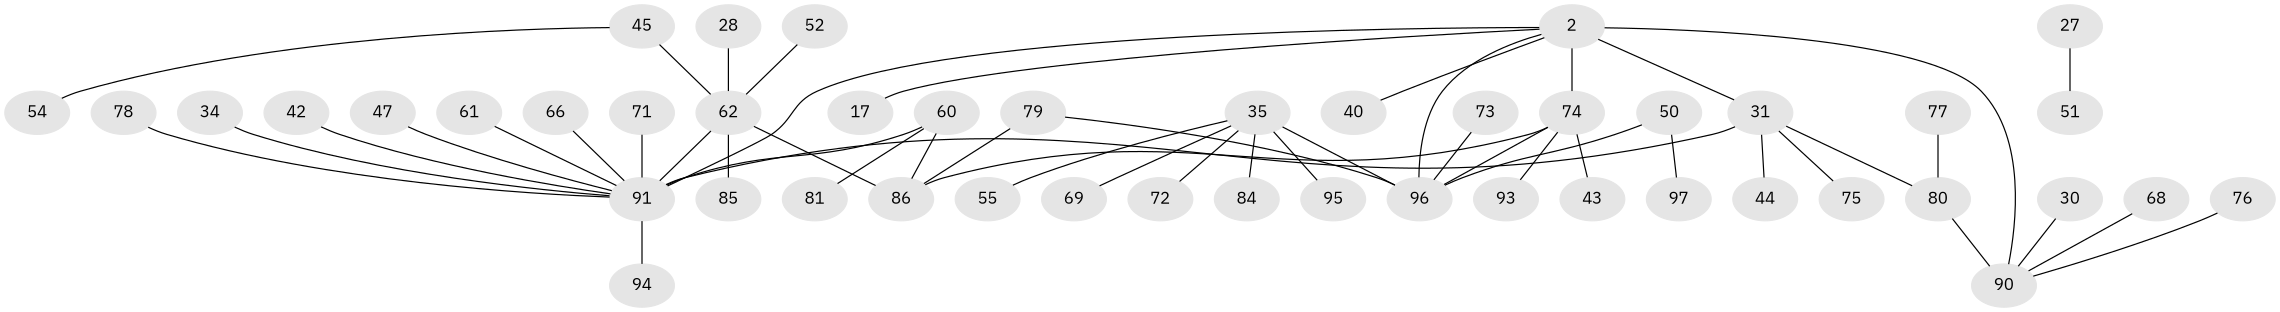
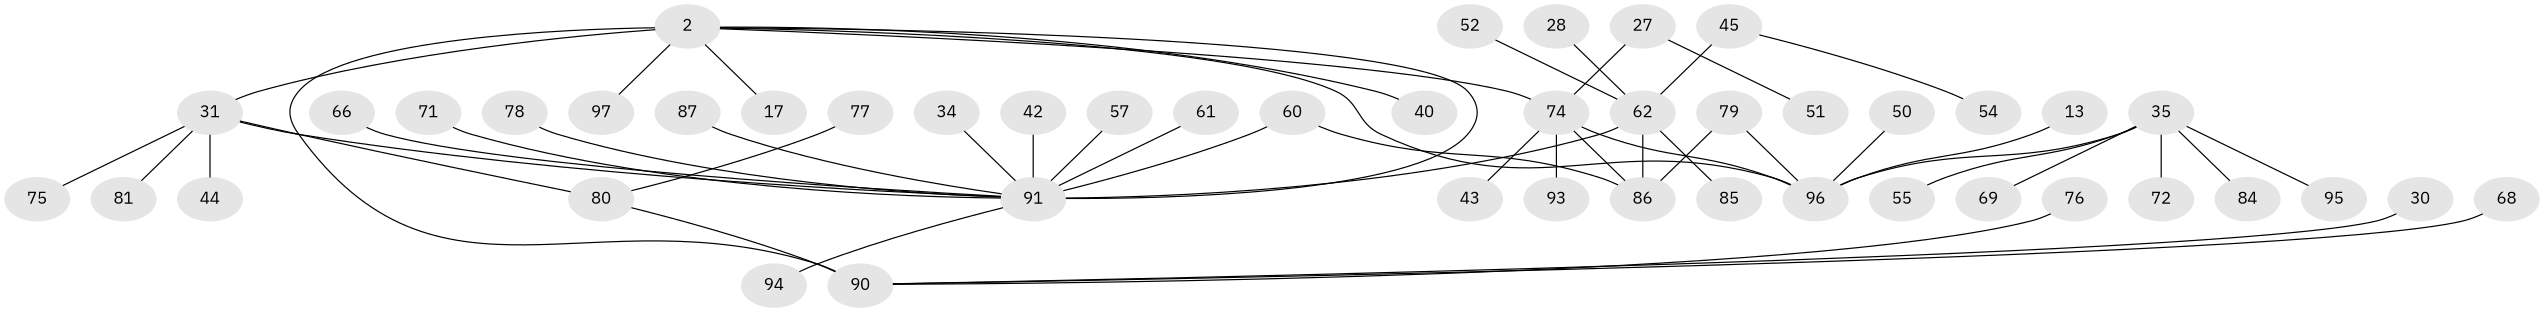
none -> (1605, 65)
(383, 113) -> (1120, 113)
none -> (688, 113)
(1486, 113) -> (2075, 113)
(881, 156) -> (167, 156)
(1674, 156) -> (645, 69)
